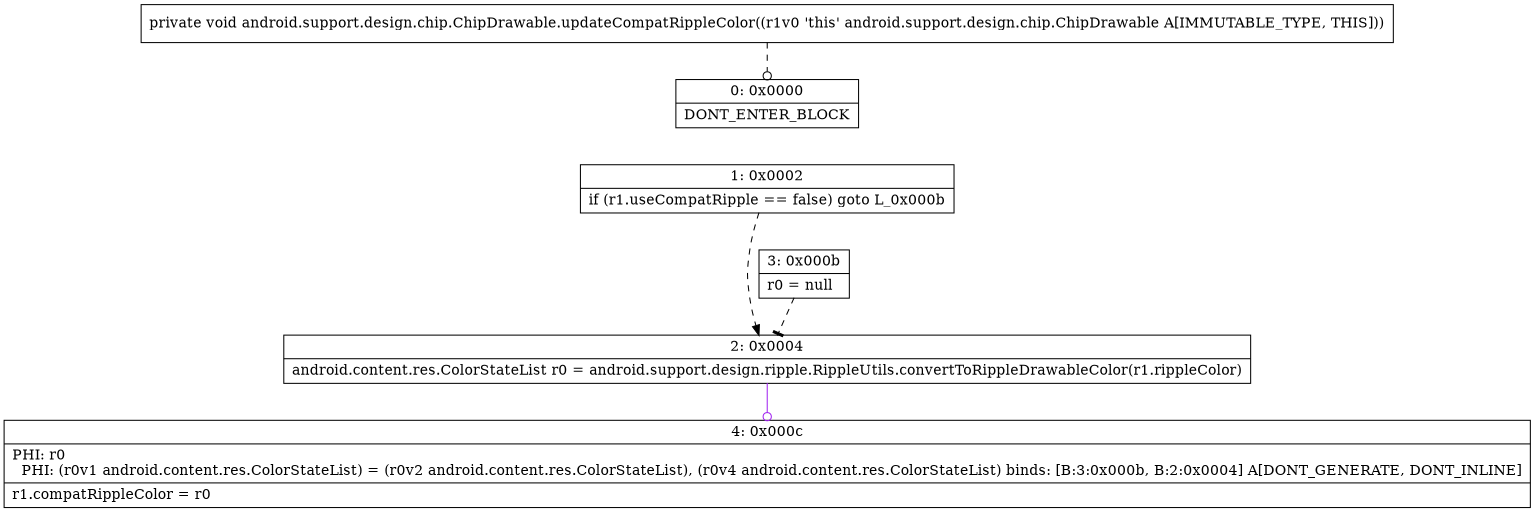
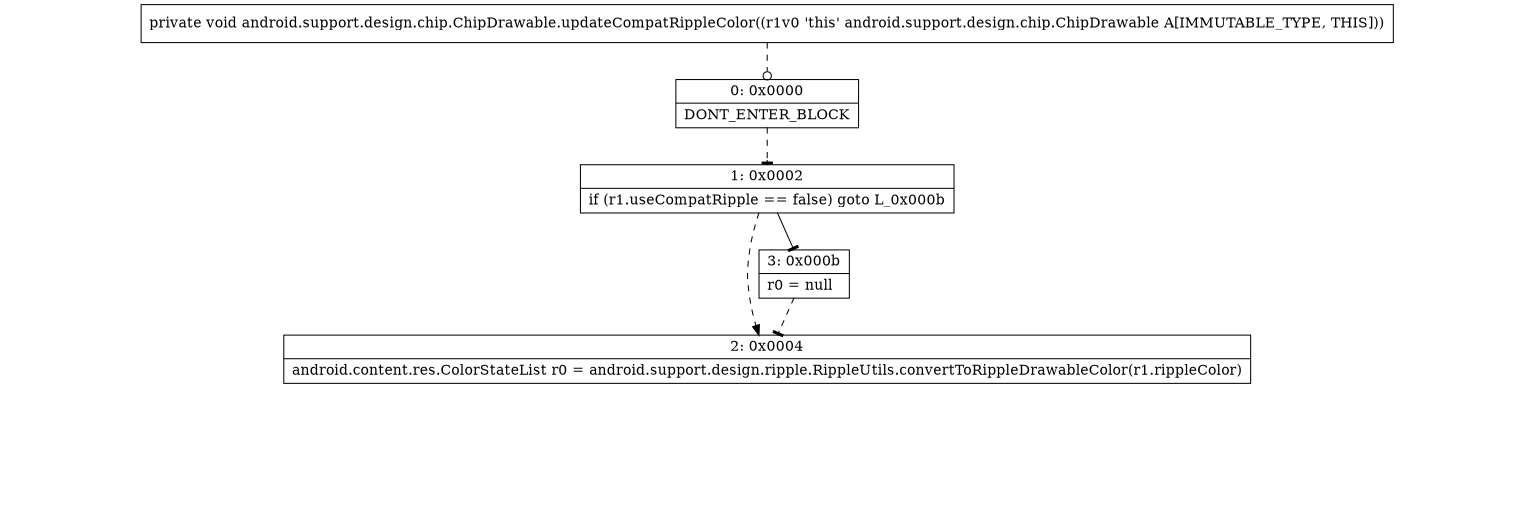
none -> (767, 144)
none -> (785, 229)
(767, 464) -> none
